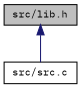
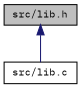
(41, 73) -> (41, 73)
